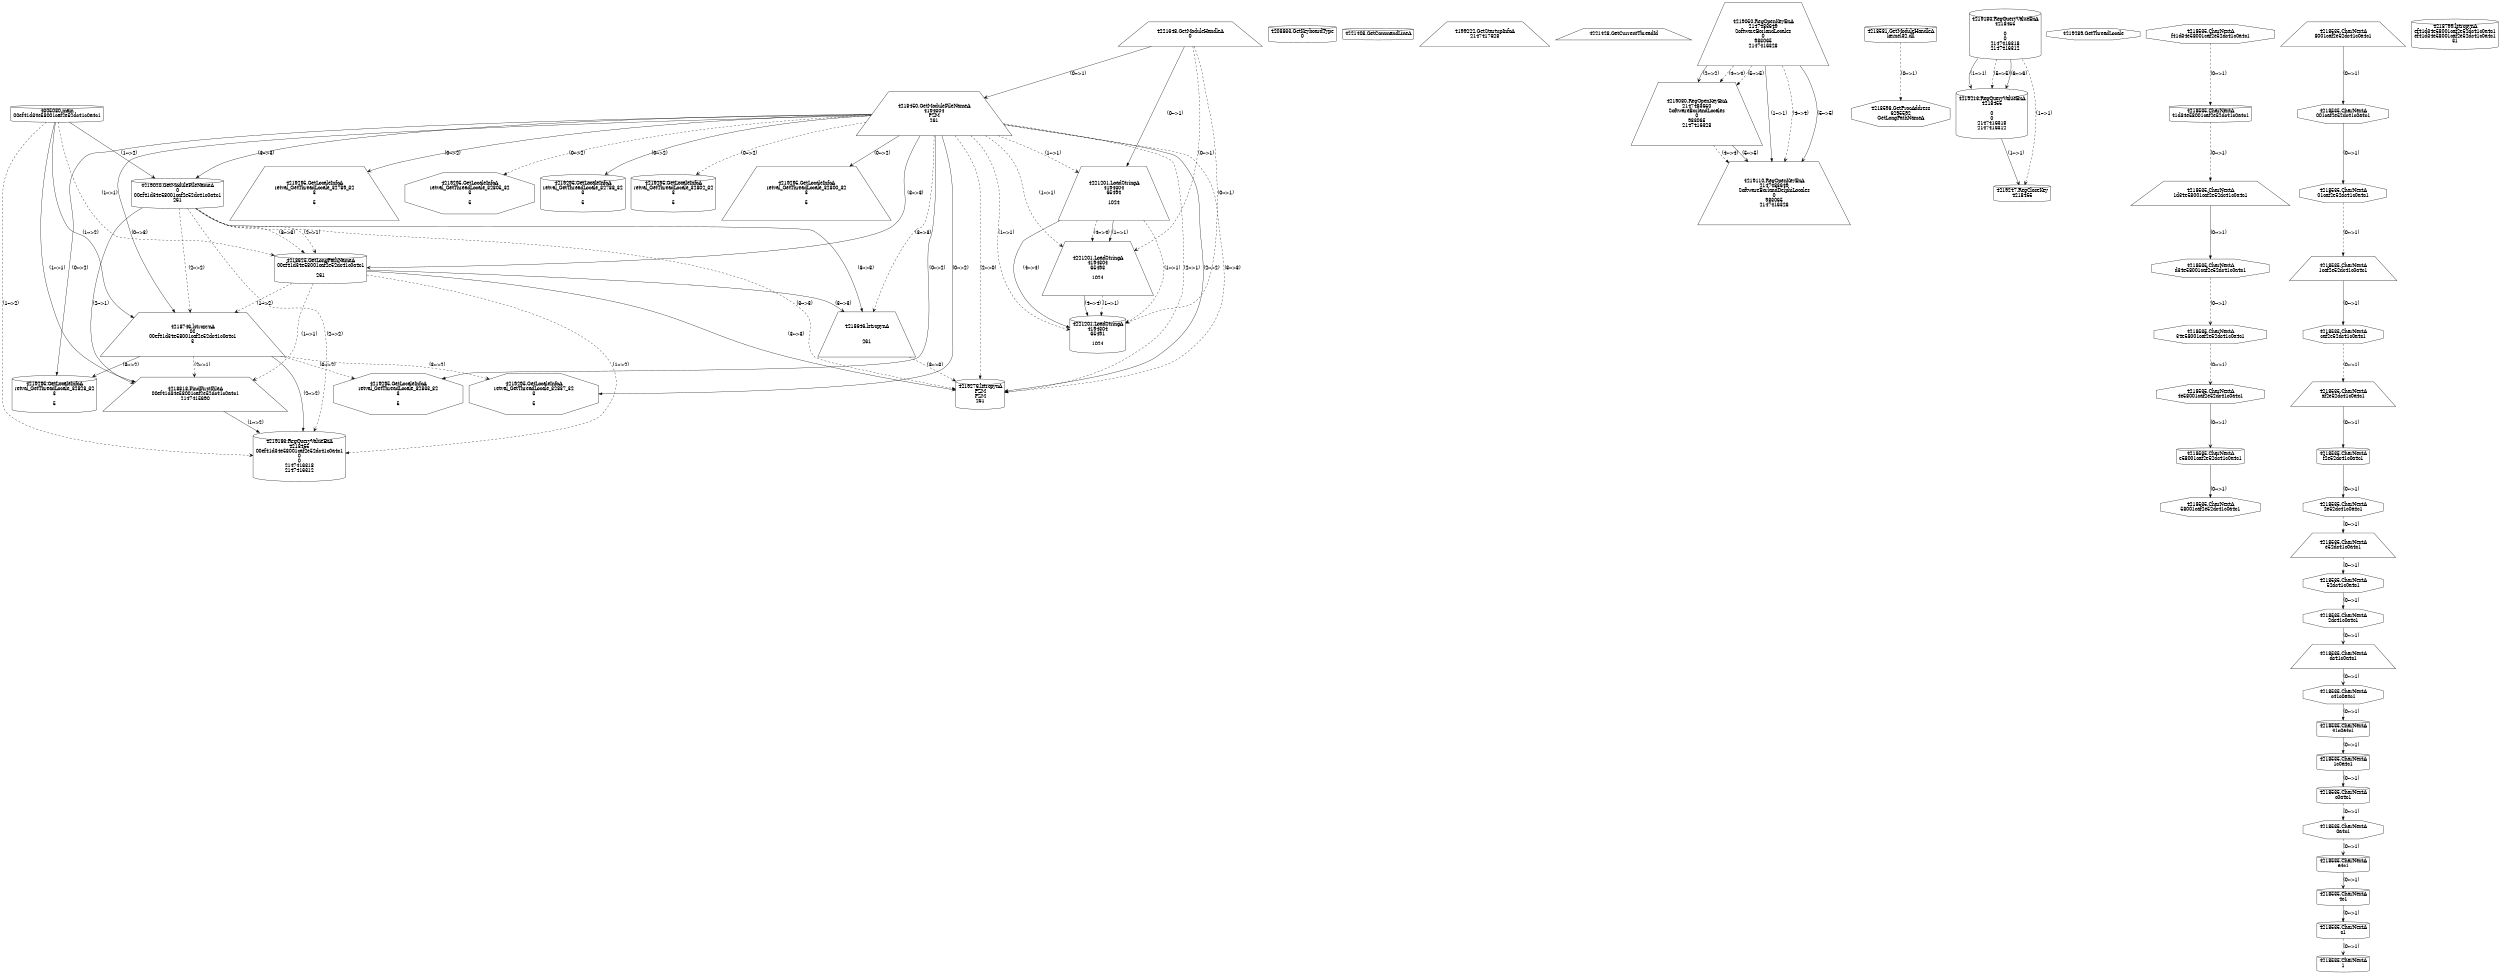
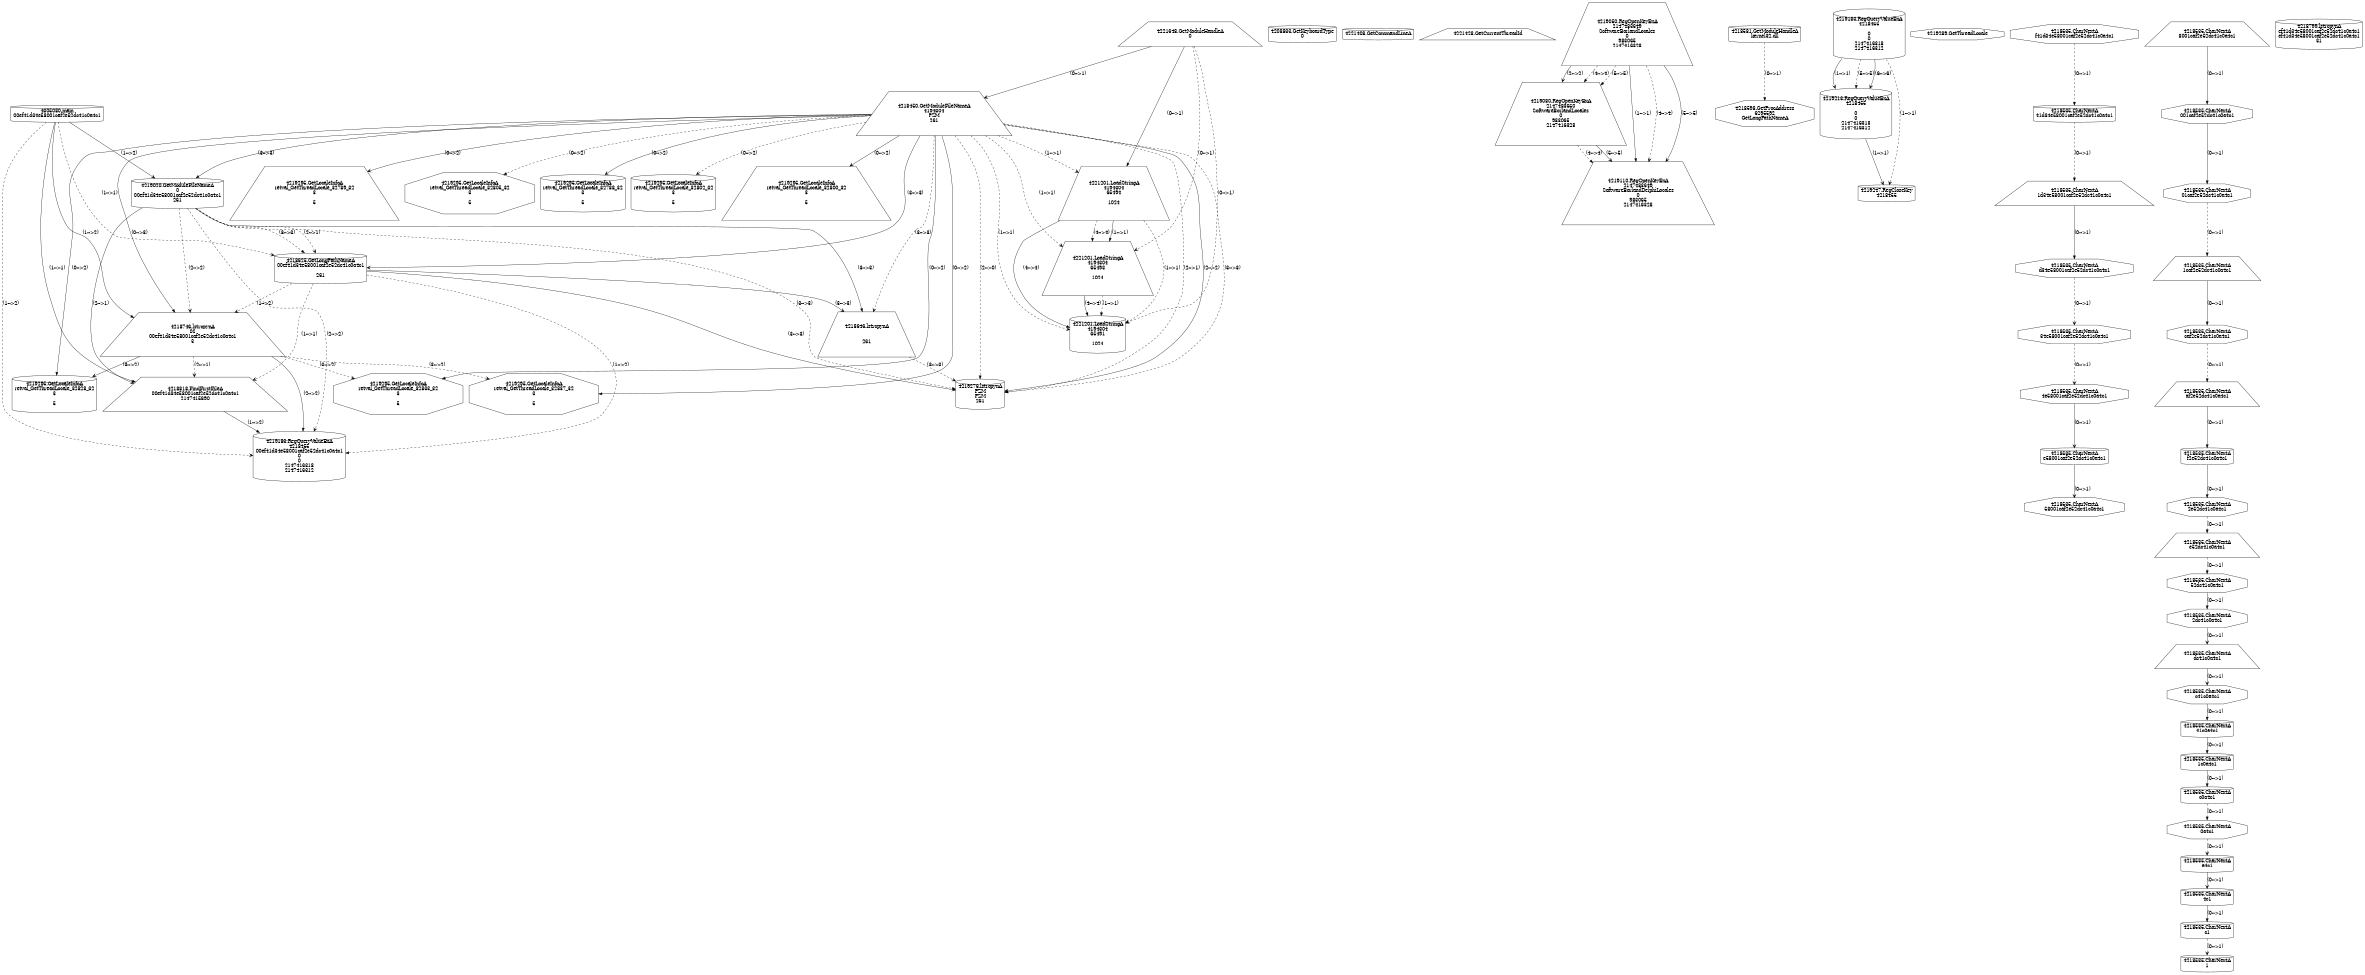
(1485, 34) -> none
(2210, 480) -> (2074, 480)
